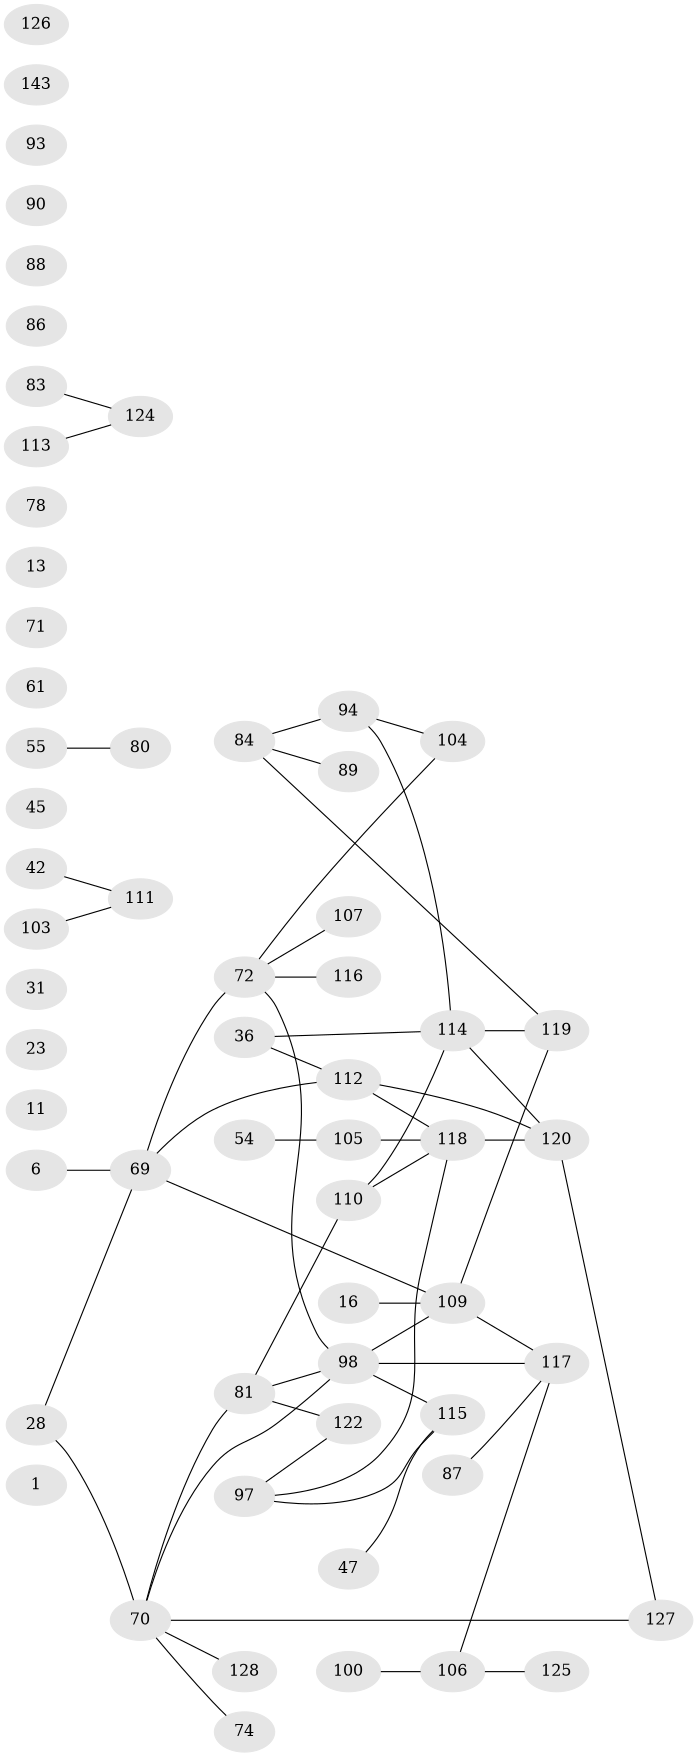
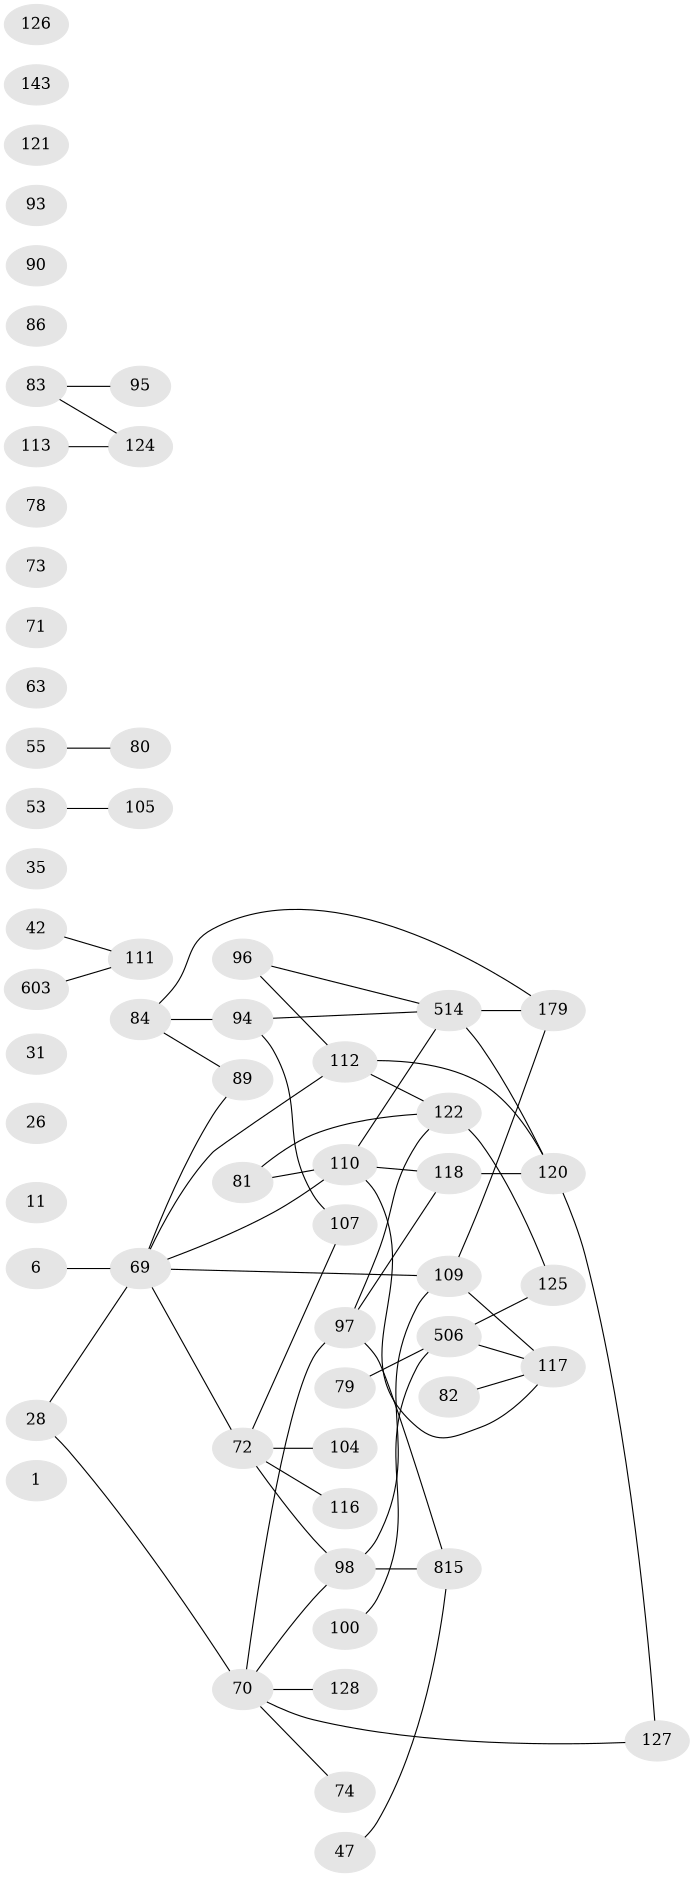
none -> (36, 145)
(36, 266) -> none
none -> (140, 386)
(36, 567) -> (36, 567)
(36, 688) -> (36, 688)
(400, 726) -> (293, 1122)
(36, 808) -> (36, 869)
(36, 929) -> (36, 989)
(453, 1031) -> (449, 1011)
(557, 1031) -> (553, 1011)
(245, 1037) -> (243, 959)
(36, 1050) -> (36, 1123)
(401, 1110) -> (391, 1084)
(245, 1140) -> (36, 808)
(409, 1140) -> none
none -> (183, 1170)
none -> (512, 1194)
none -> (248, 1225)
(349, 1303) -> none
(452, 1363) -> (382, 1345)
(296, 1379) -> none
none -> (345, 1388)
(453, 1415) -> (449, 1569)
(453, 1475) -> (449, 1397)
(178, 1502) -> (273, 1502)
(453, 1672) -> (449, 1337)
